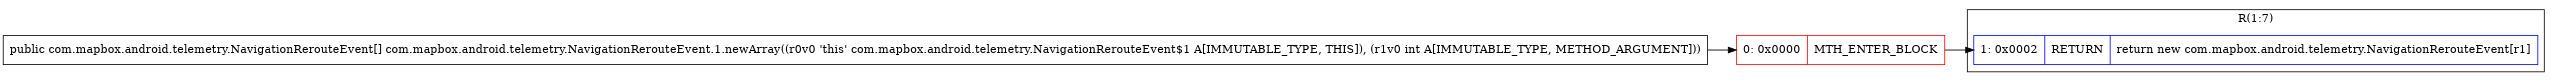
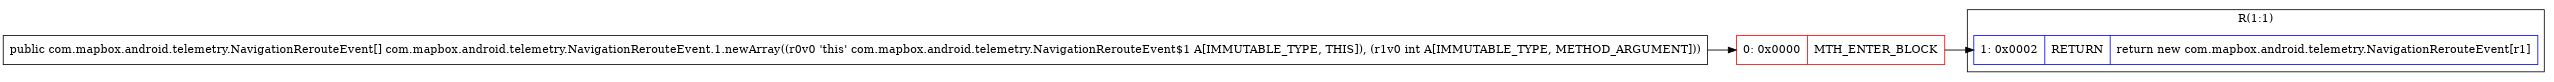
(2256, 19) -> (2256, 19)
